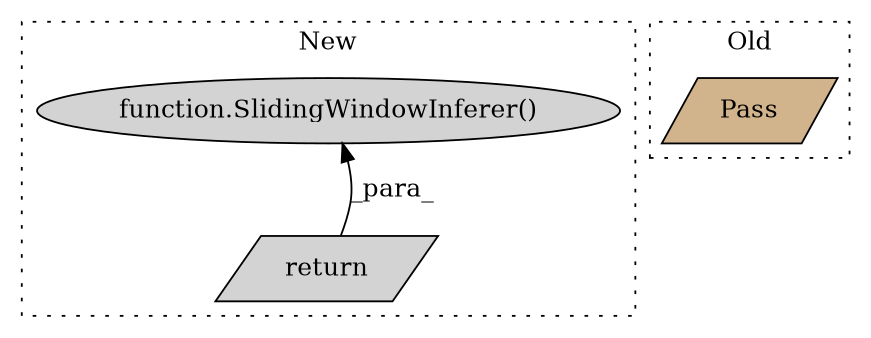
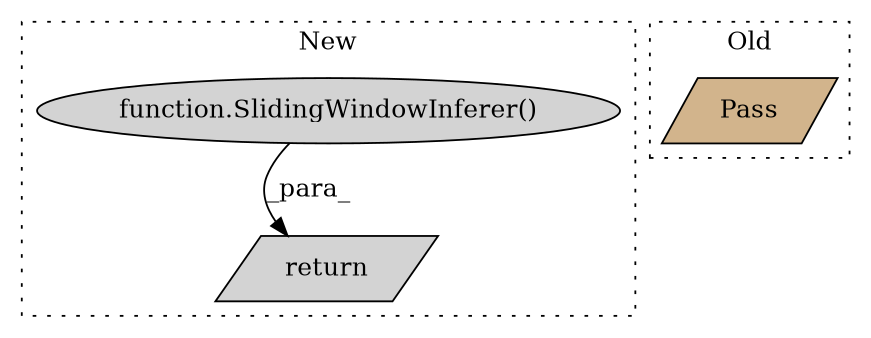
(351, 199) -> (266, 180)
